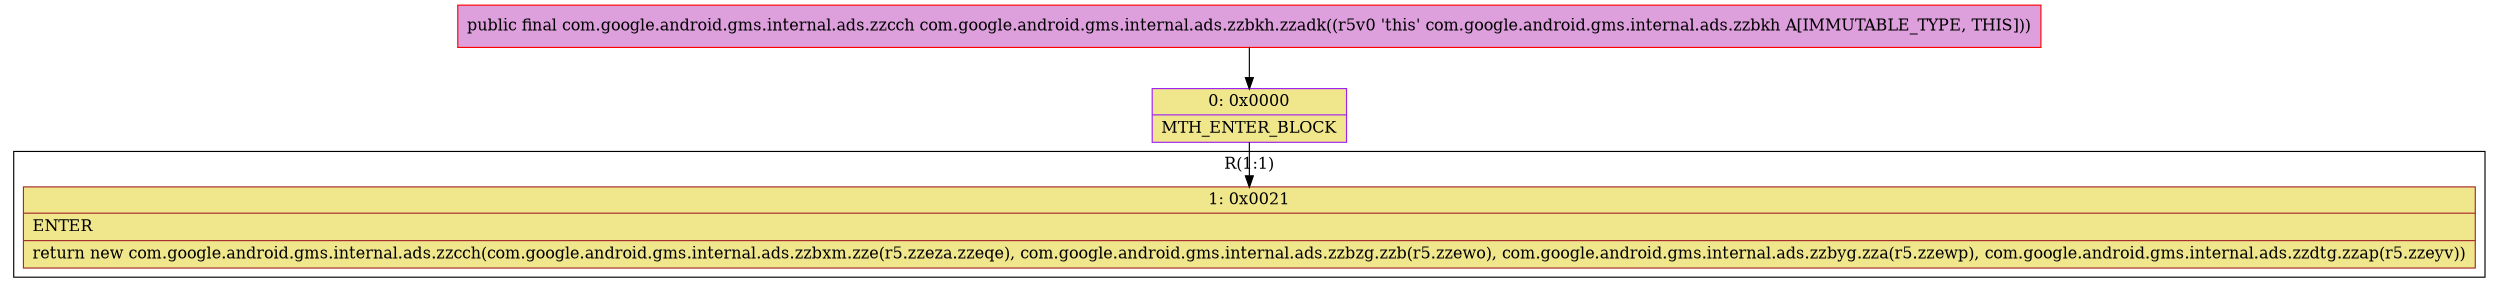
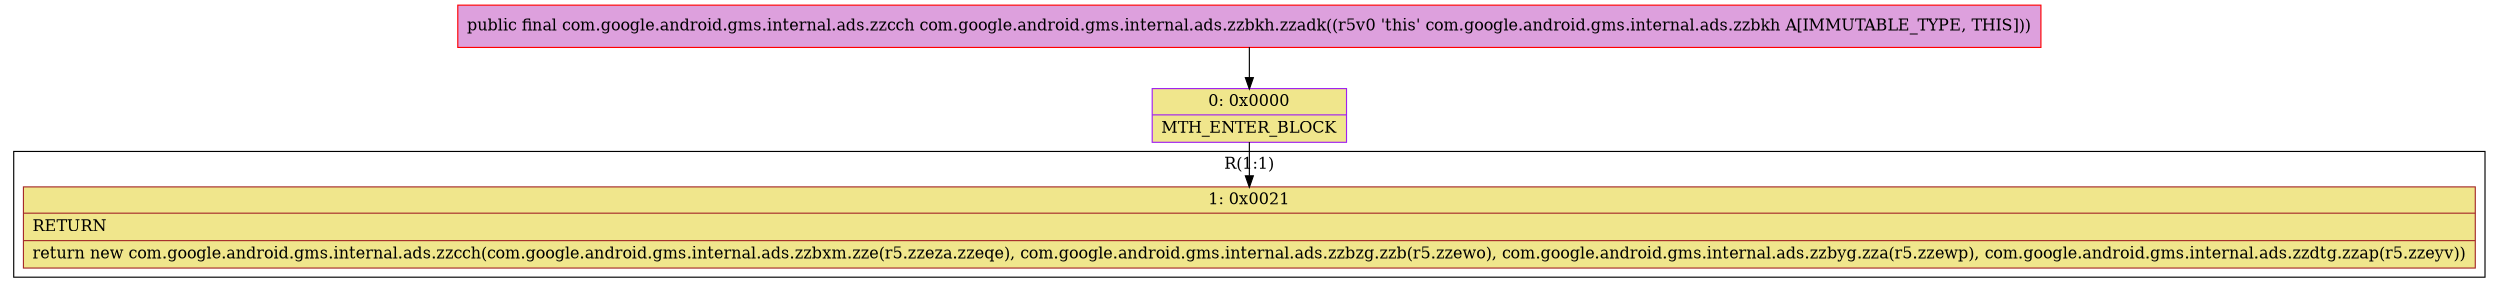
(63, 226) -> (70, 226)
